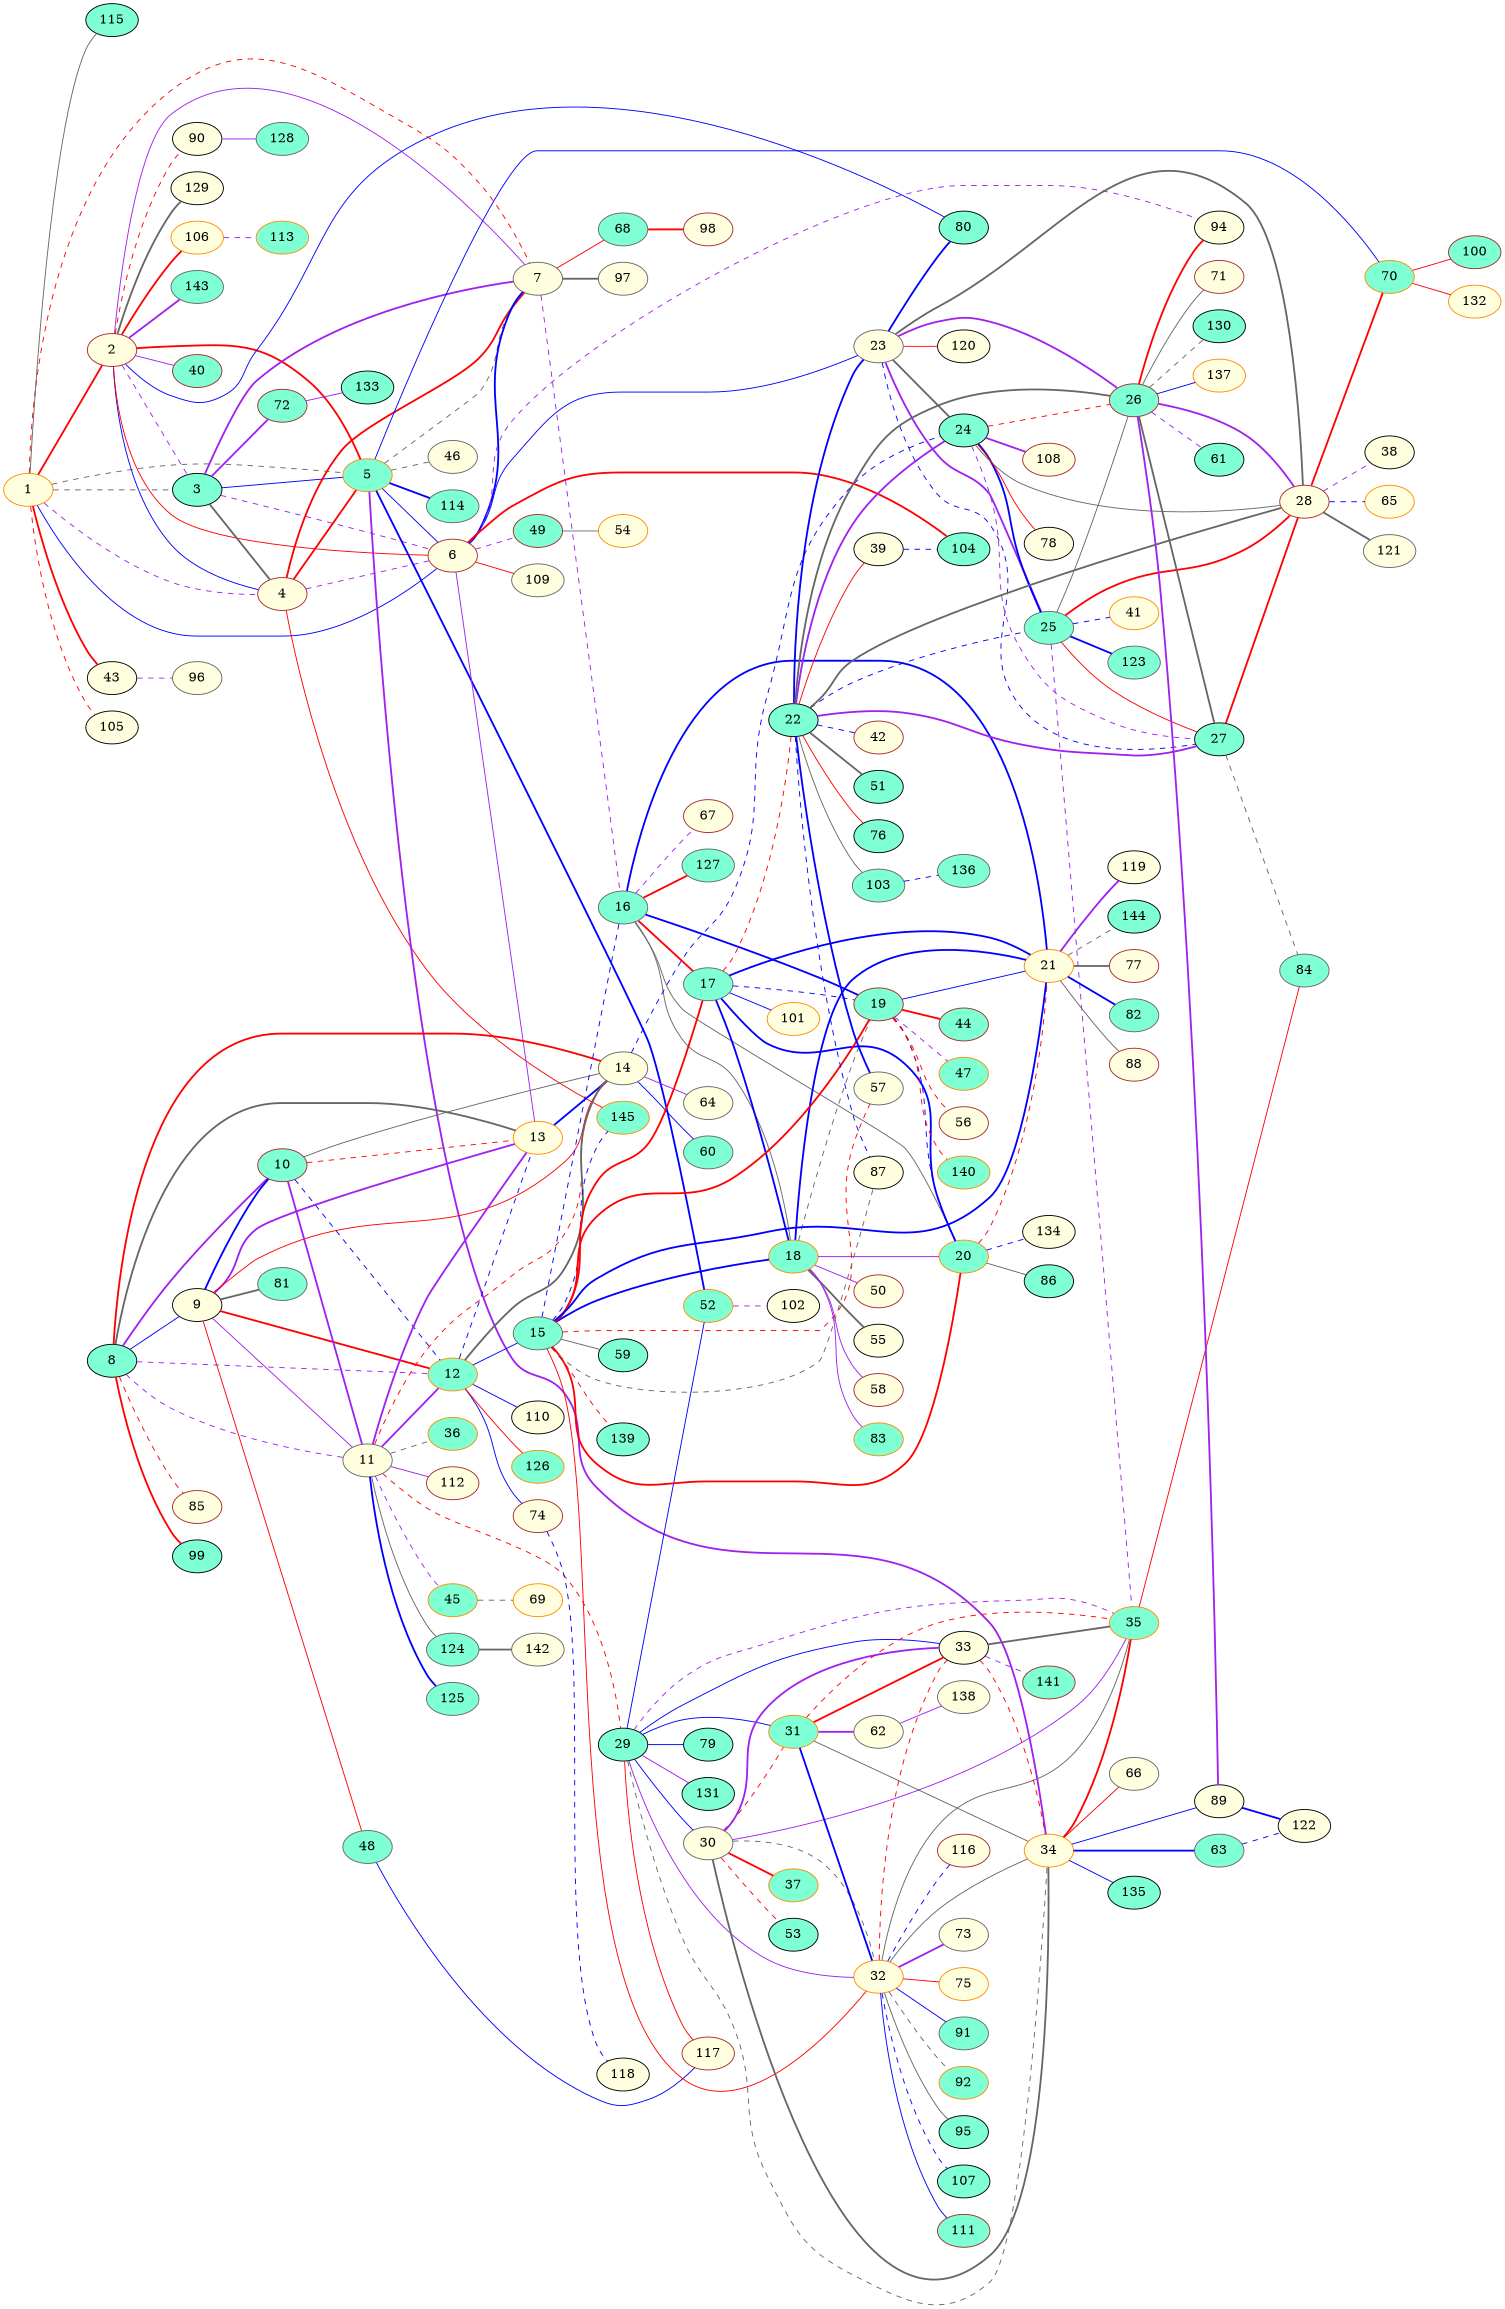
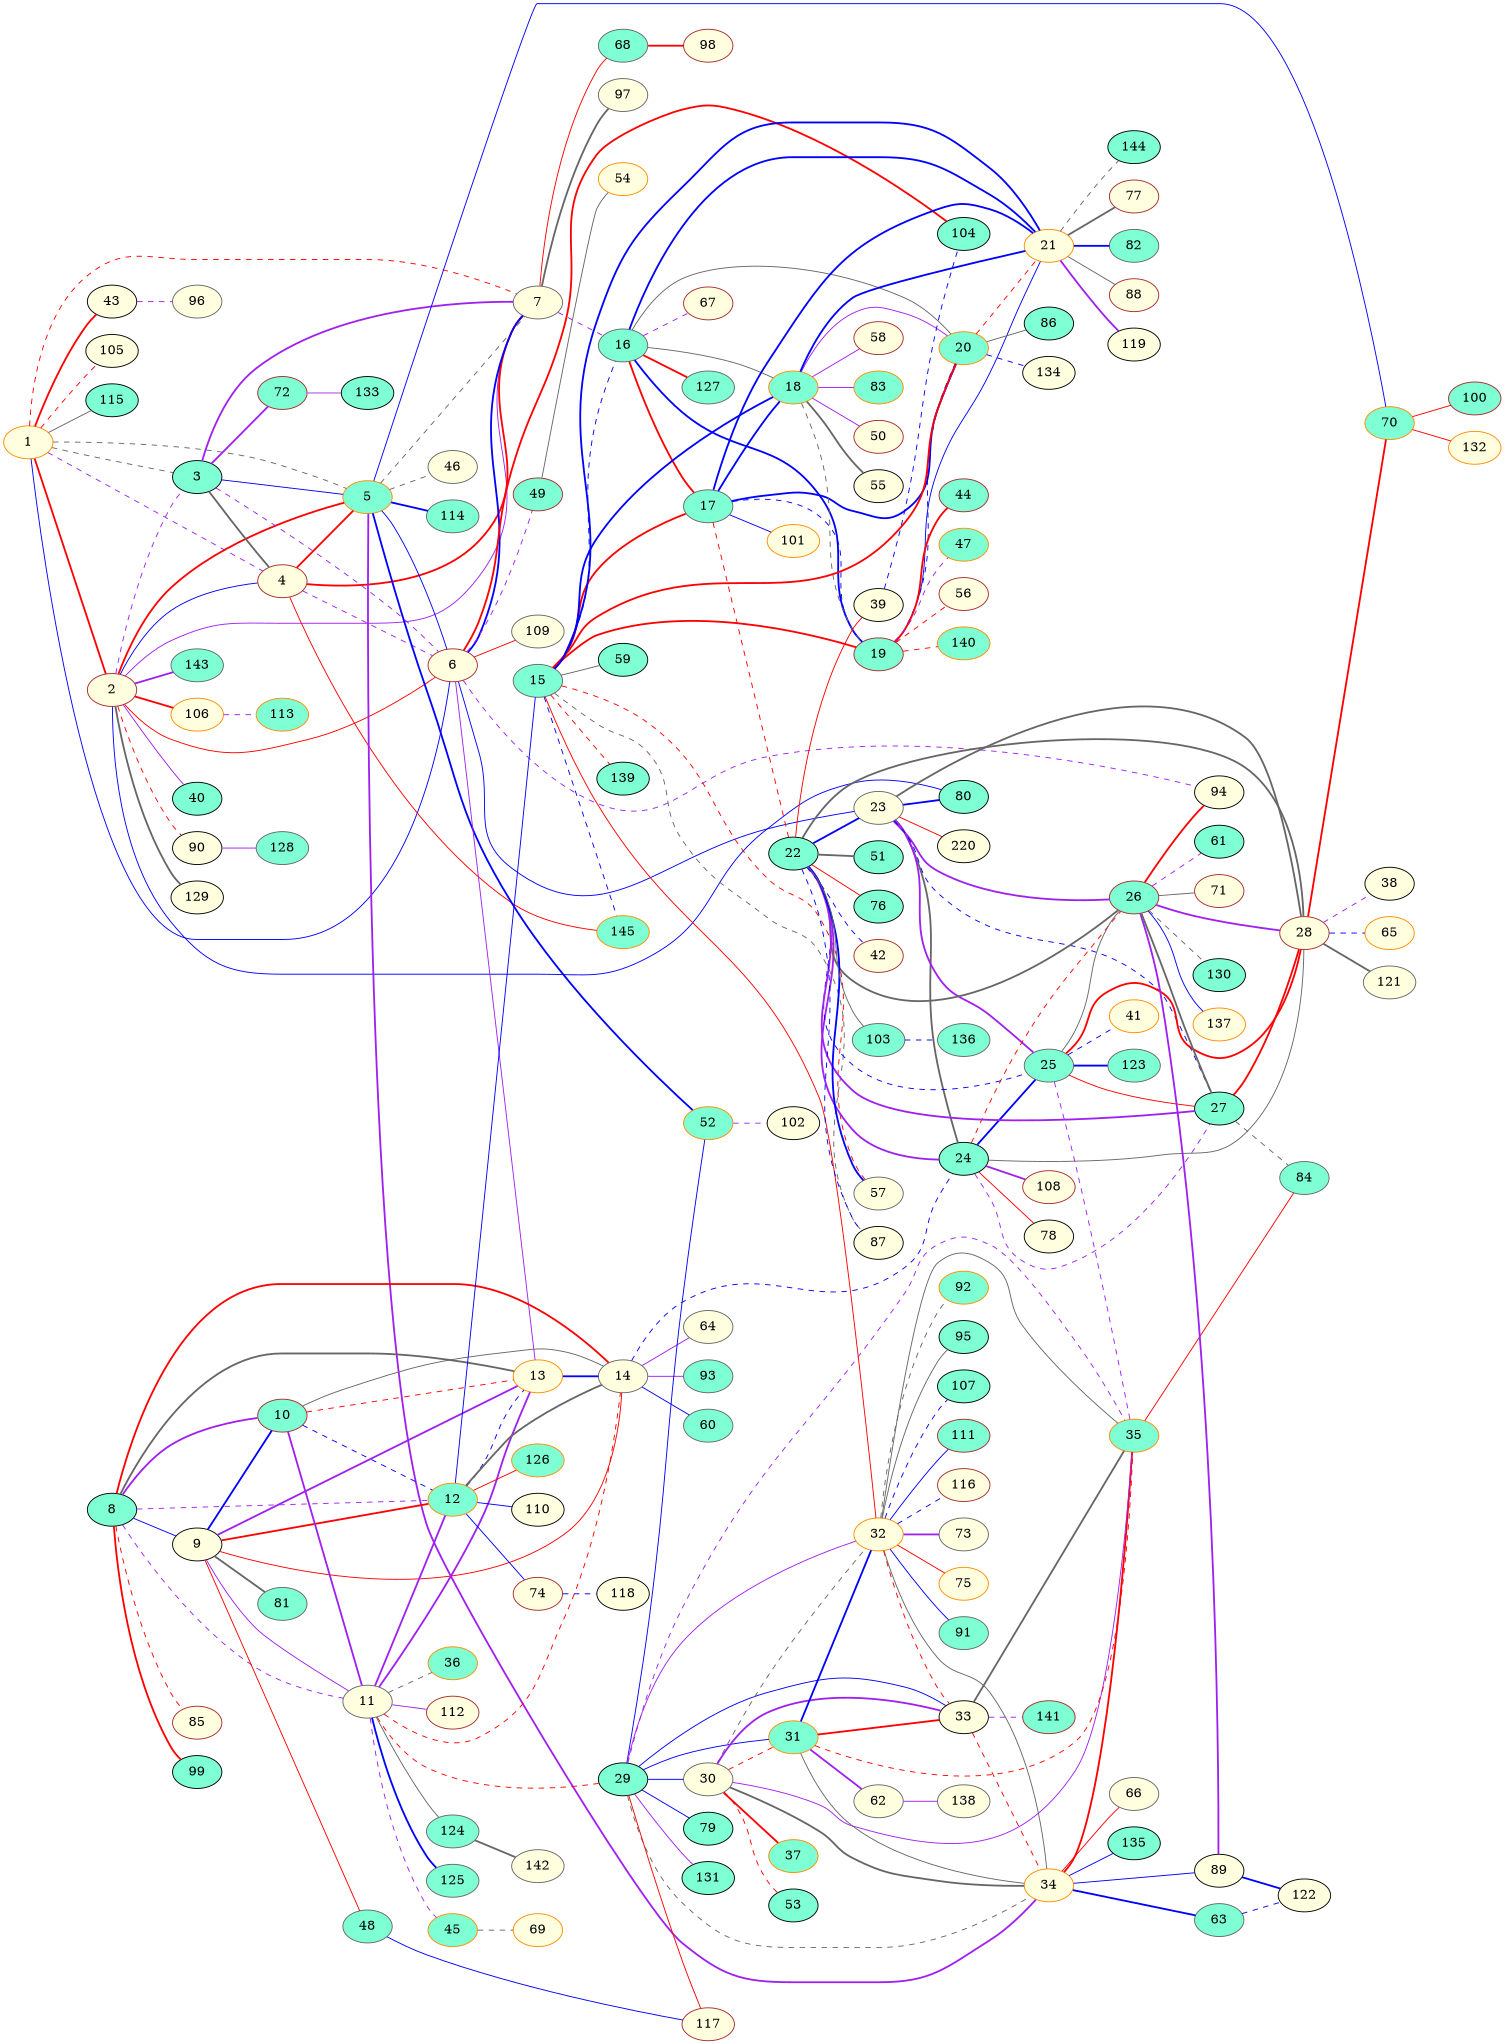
(964, 346) -> (964, 846)
(197, 371) -> (197, 799)
none -> (708, 1376)
